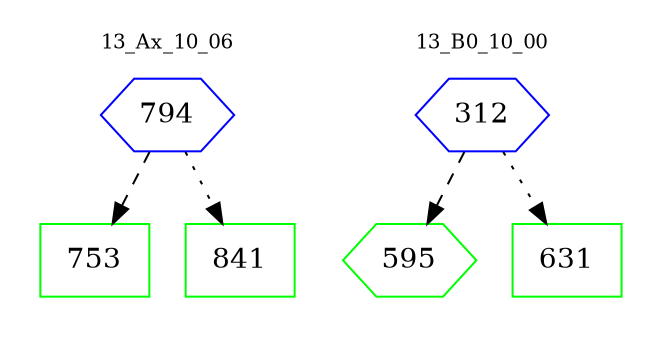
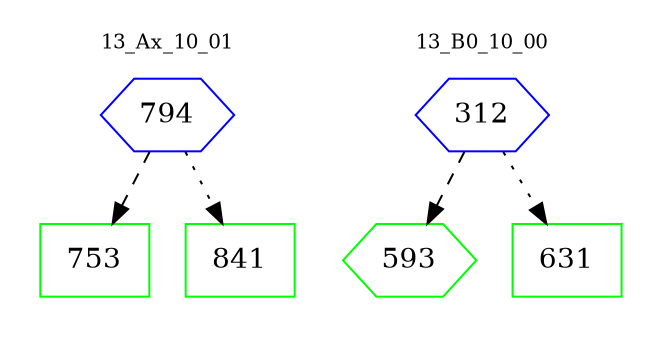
(167, 43) -> (167, 43)
(410, 260) -> (410, 260)
